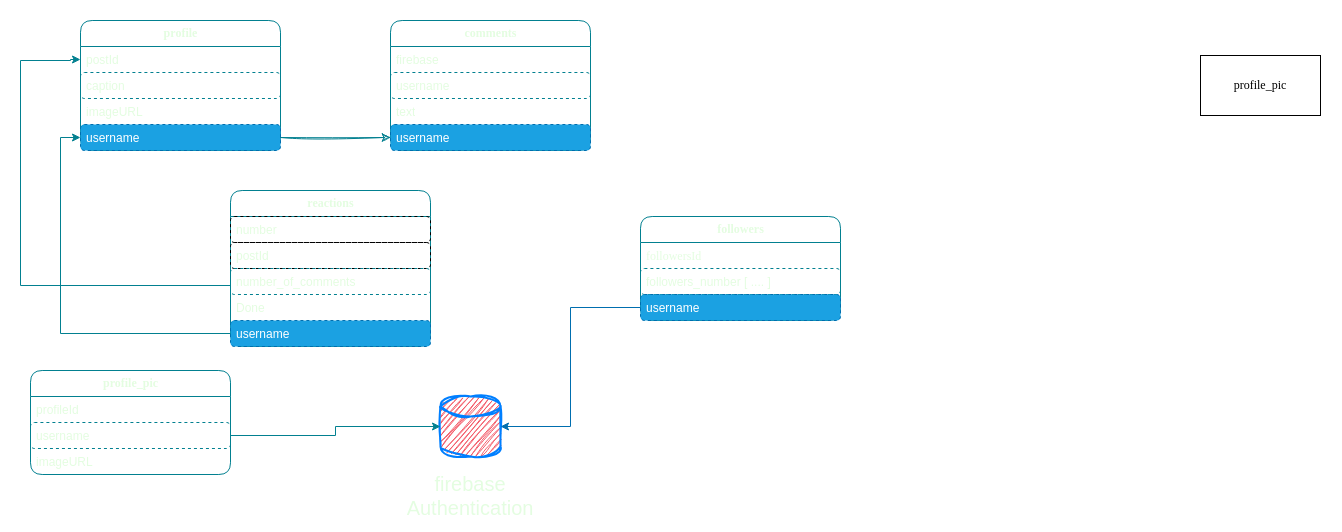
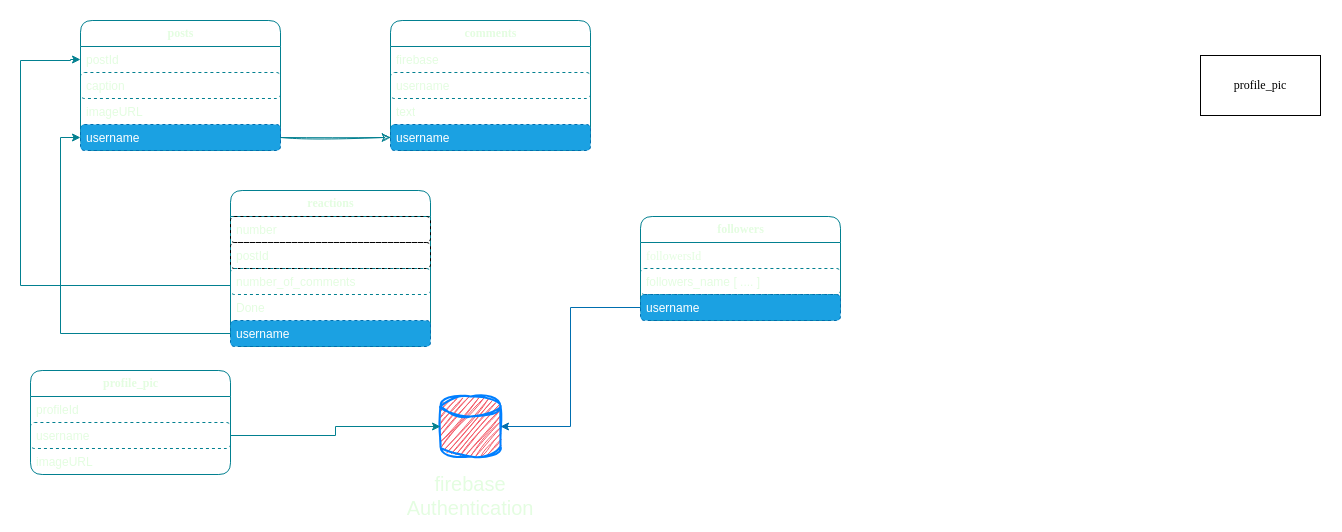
(181, 34) -> (181, 34)
(716, 283) -> (710, 283)
